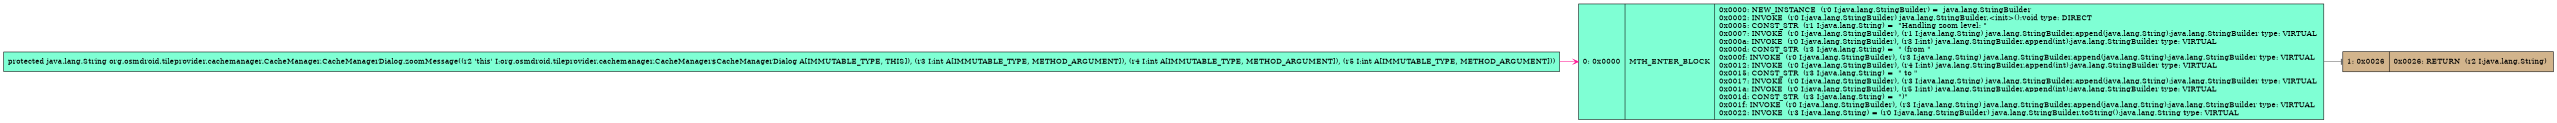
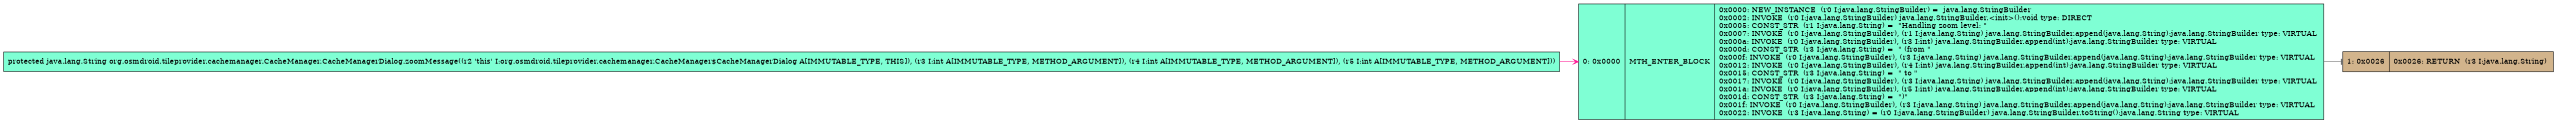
(2471, 61) -> (2471, 61)
